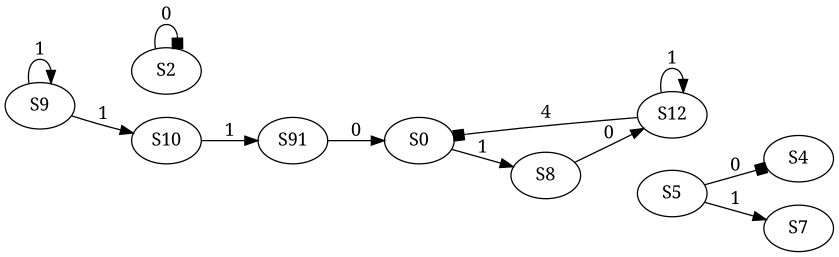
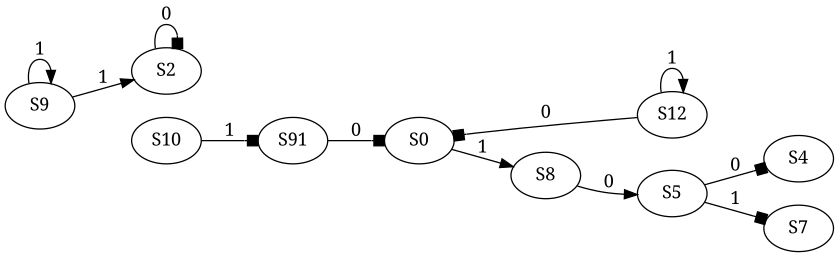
(546, 113) -> (546, 113)
(96, 123) -> (97, 90)
(223, 141) -> (223, 141)
(350, 141) -> (350, 141)
(603, 148) -> (601, 192)
(729, 209) -> (729, 209)
